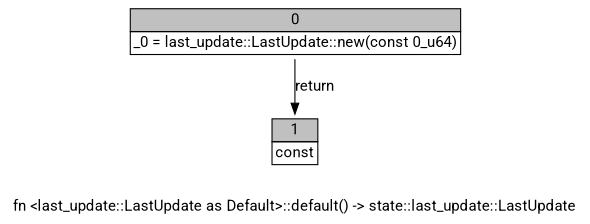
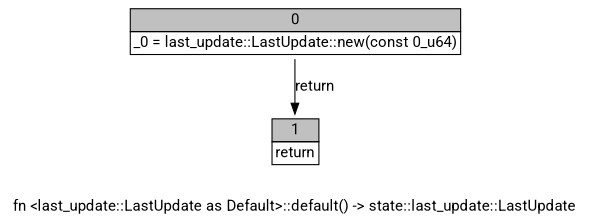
(295, 153) -> (295, 153)
